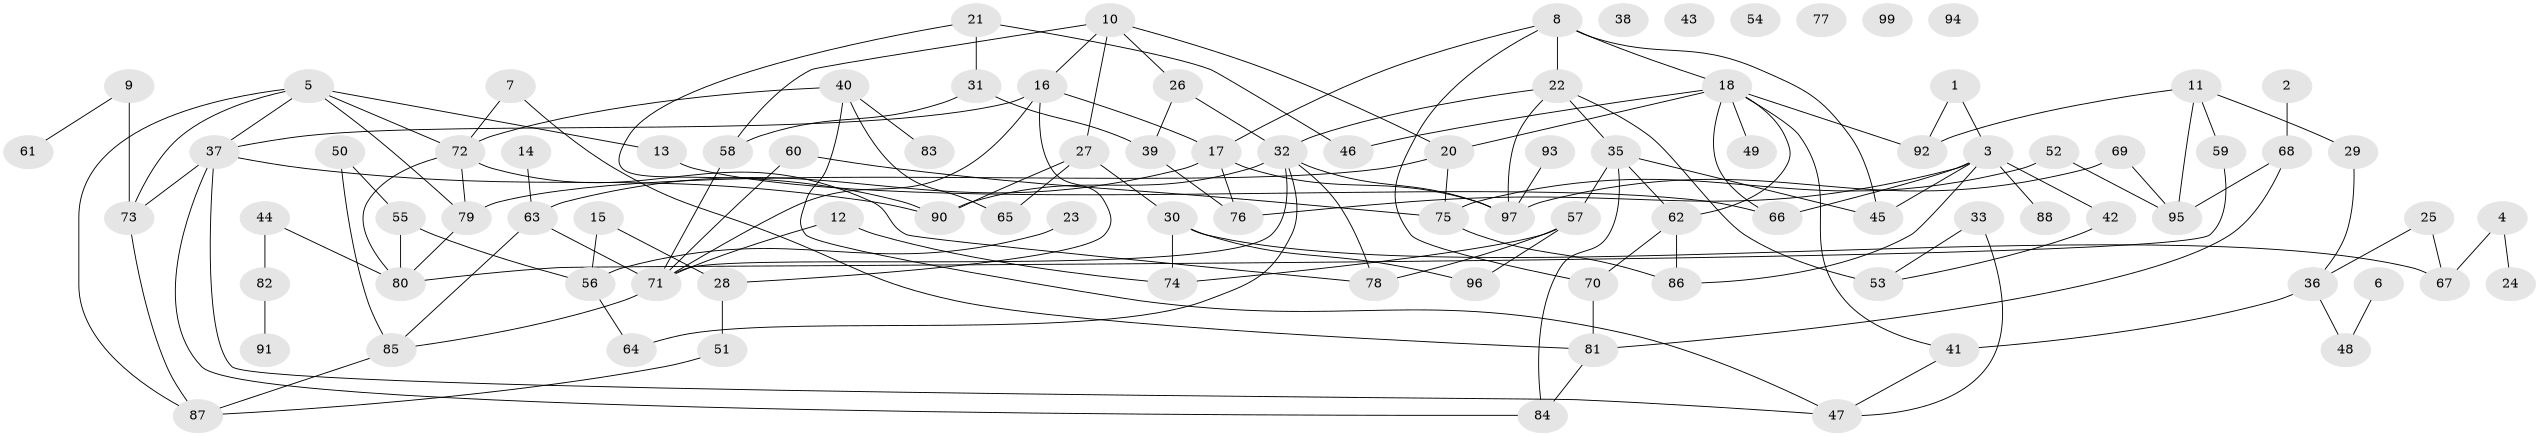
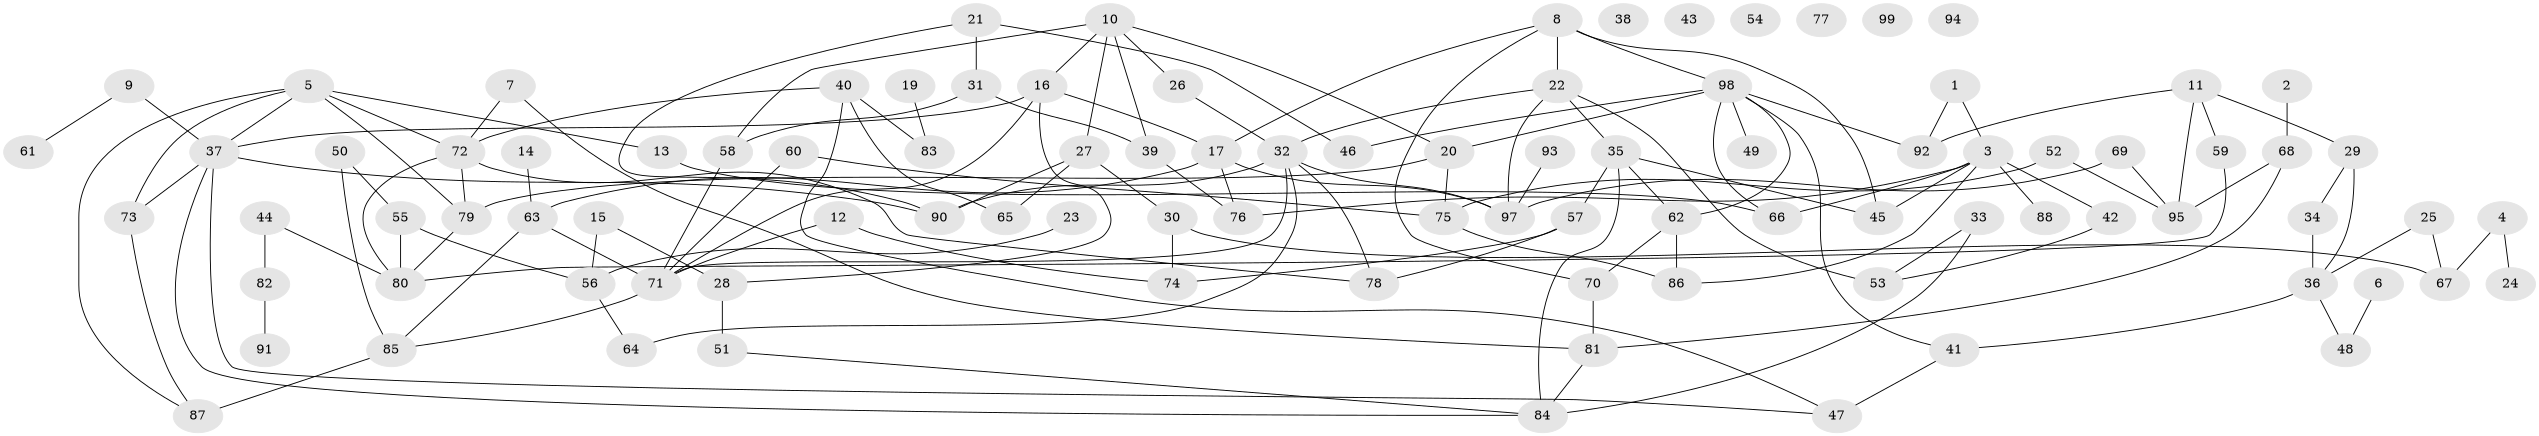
none -> (910, 86)
(1727, 86) -> (1727, 86)
(1164, 119) -> (1130, 86)
(129, 152) -> (175, 121)
none -> (2313, 218)
(1475, 284) -> none
(1987, 367) -> (1788, 360)
(487, 392) -> (1133, 383)
